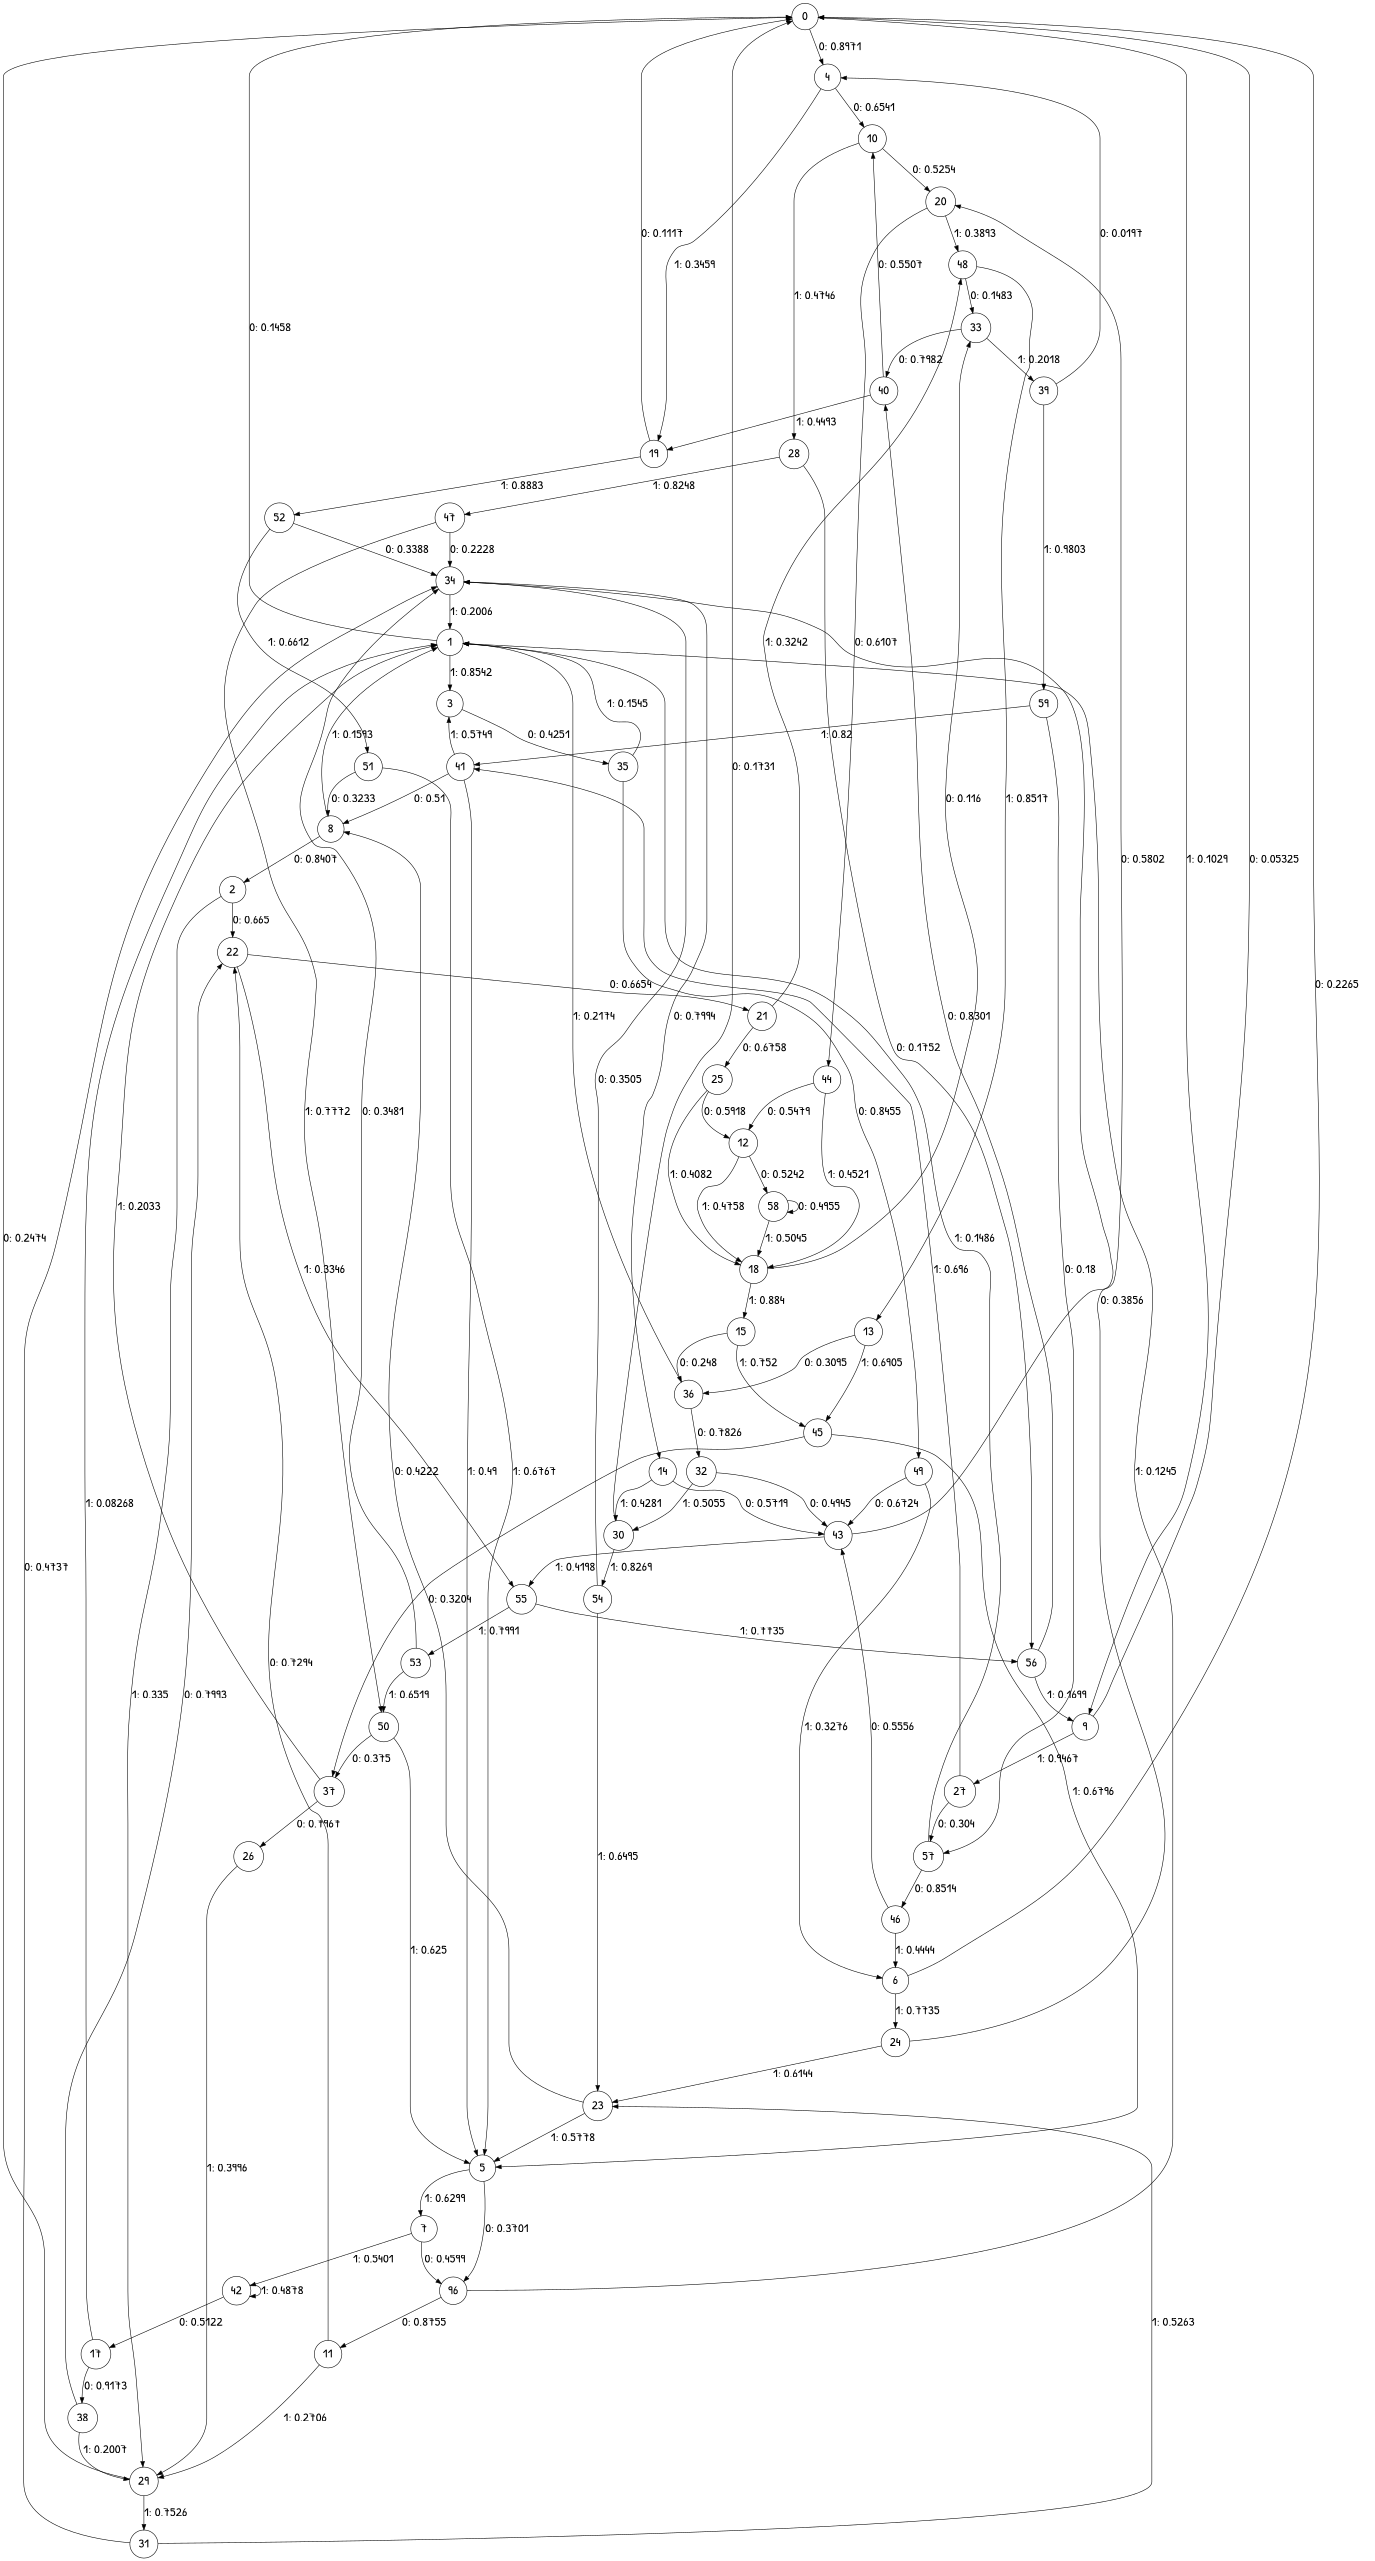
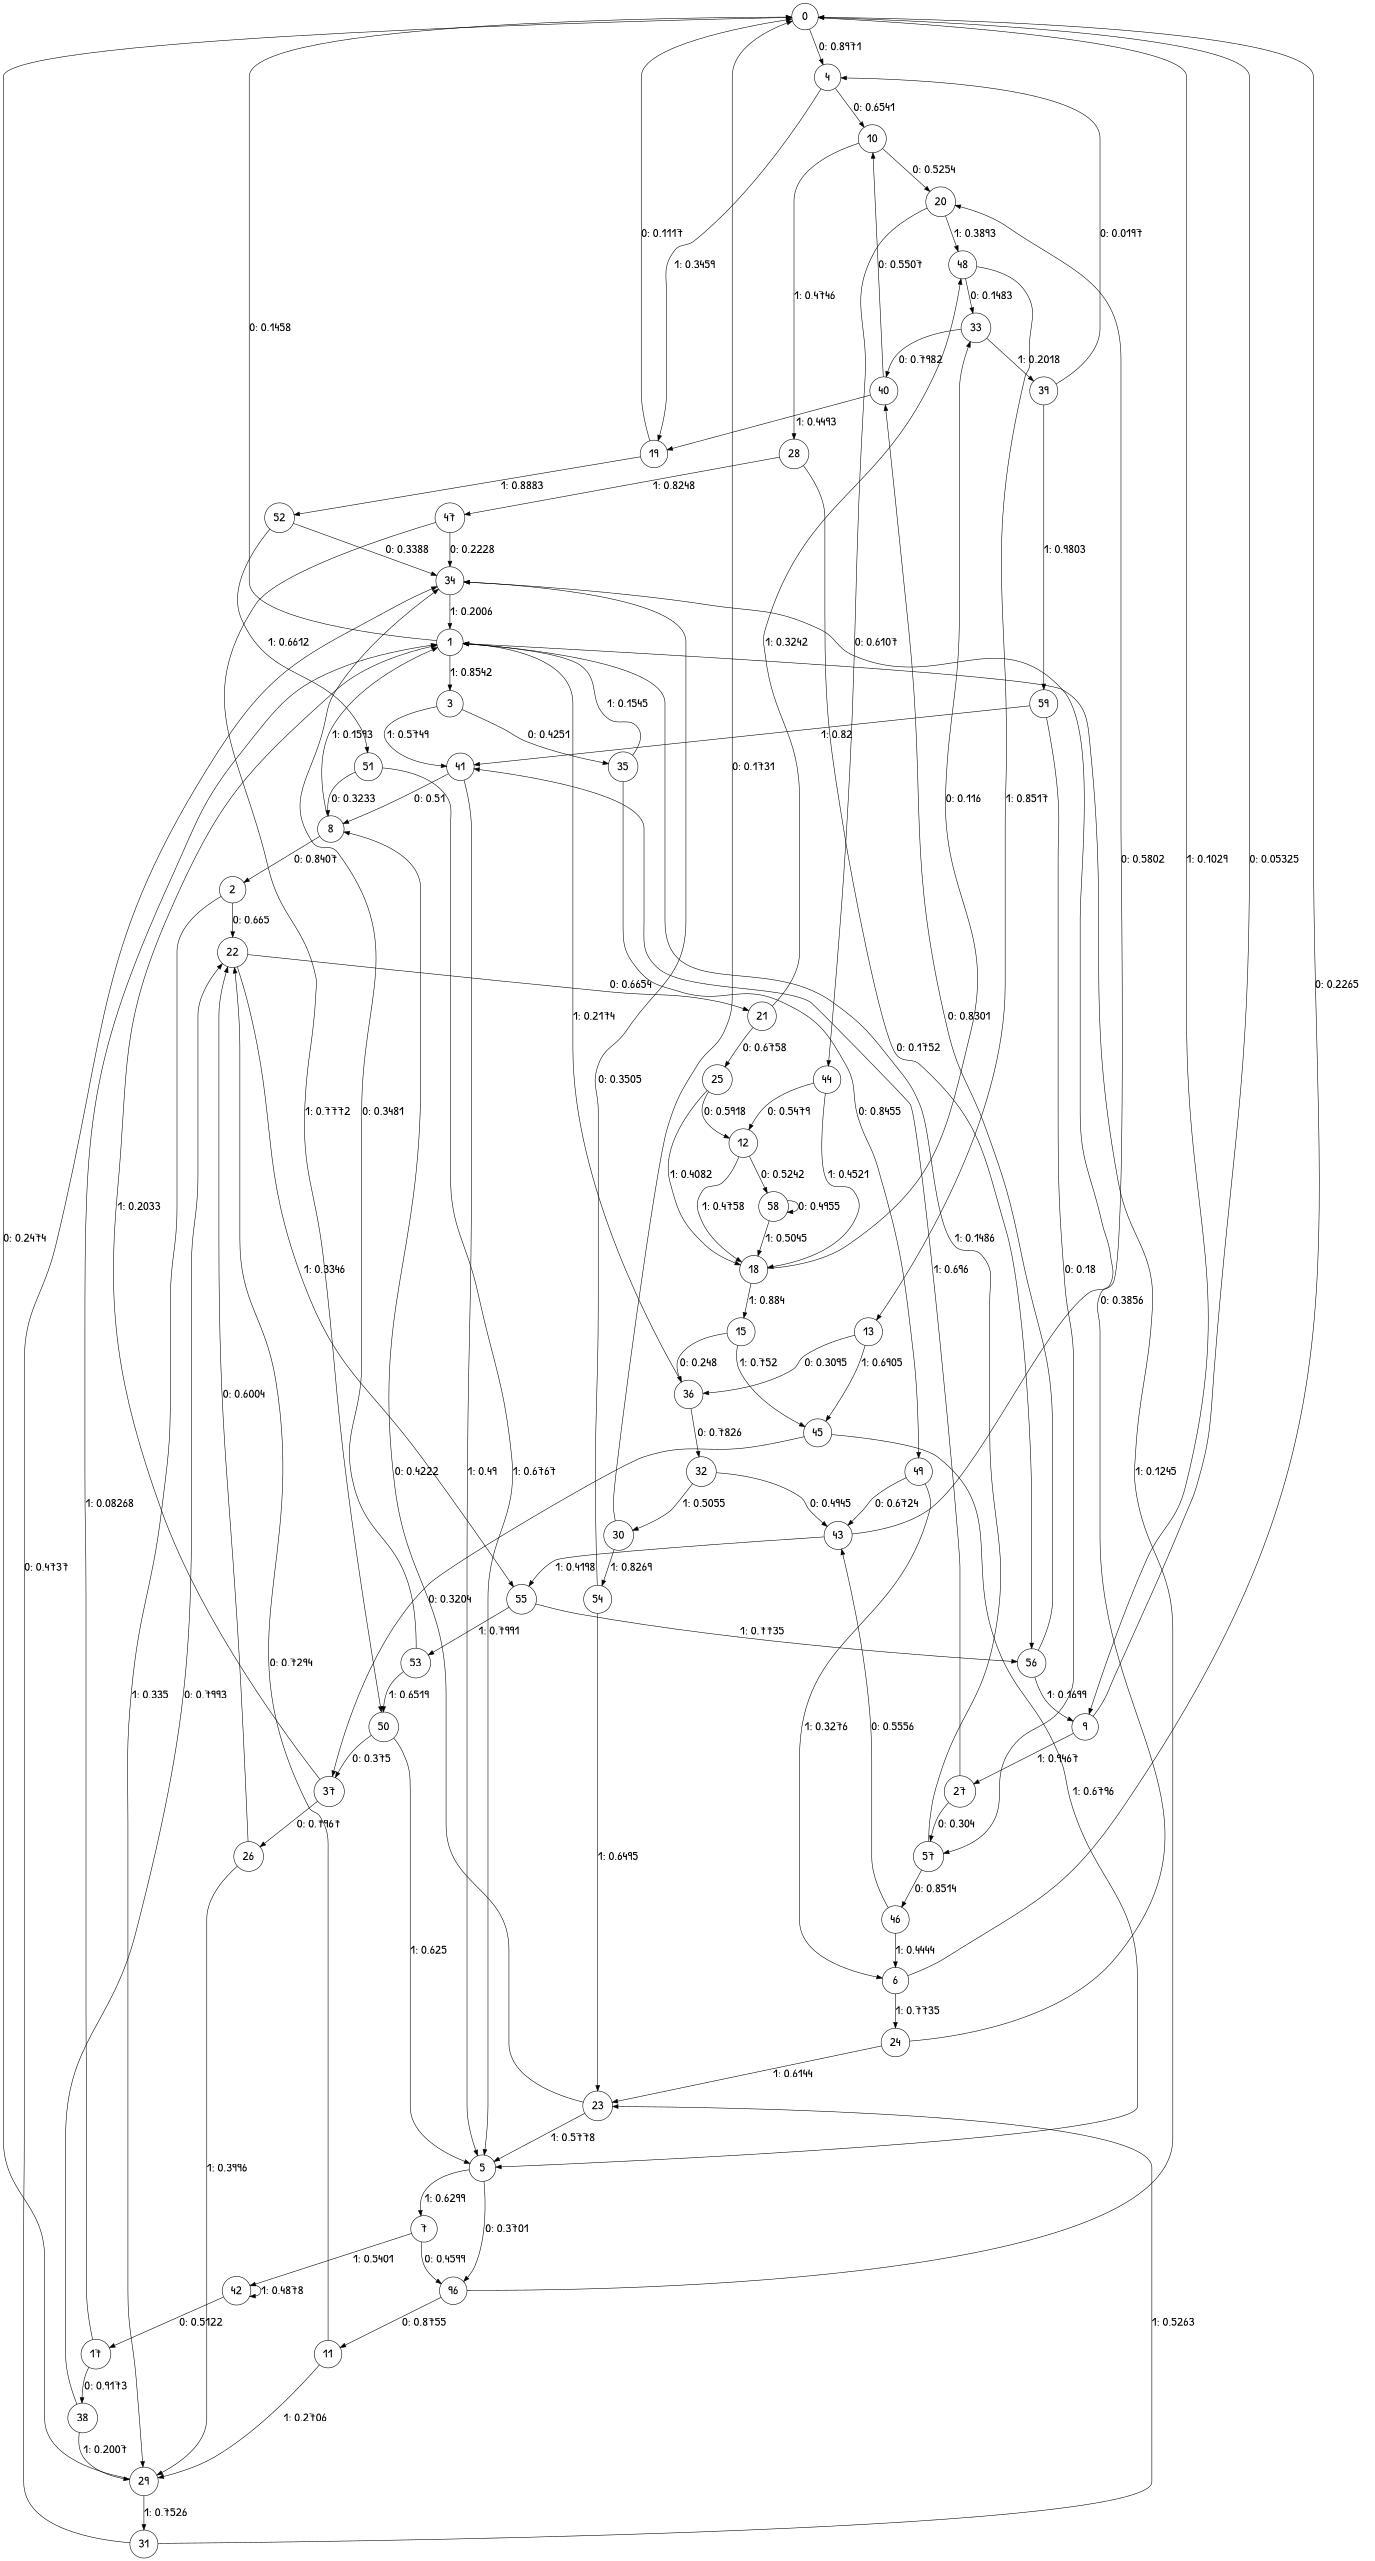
(450, 739) -> (385, 737)
none -> (223, 1407)
(663, 1472) -> none
